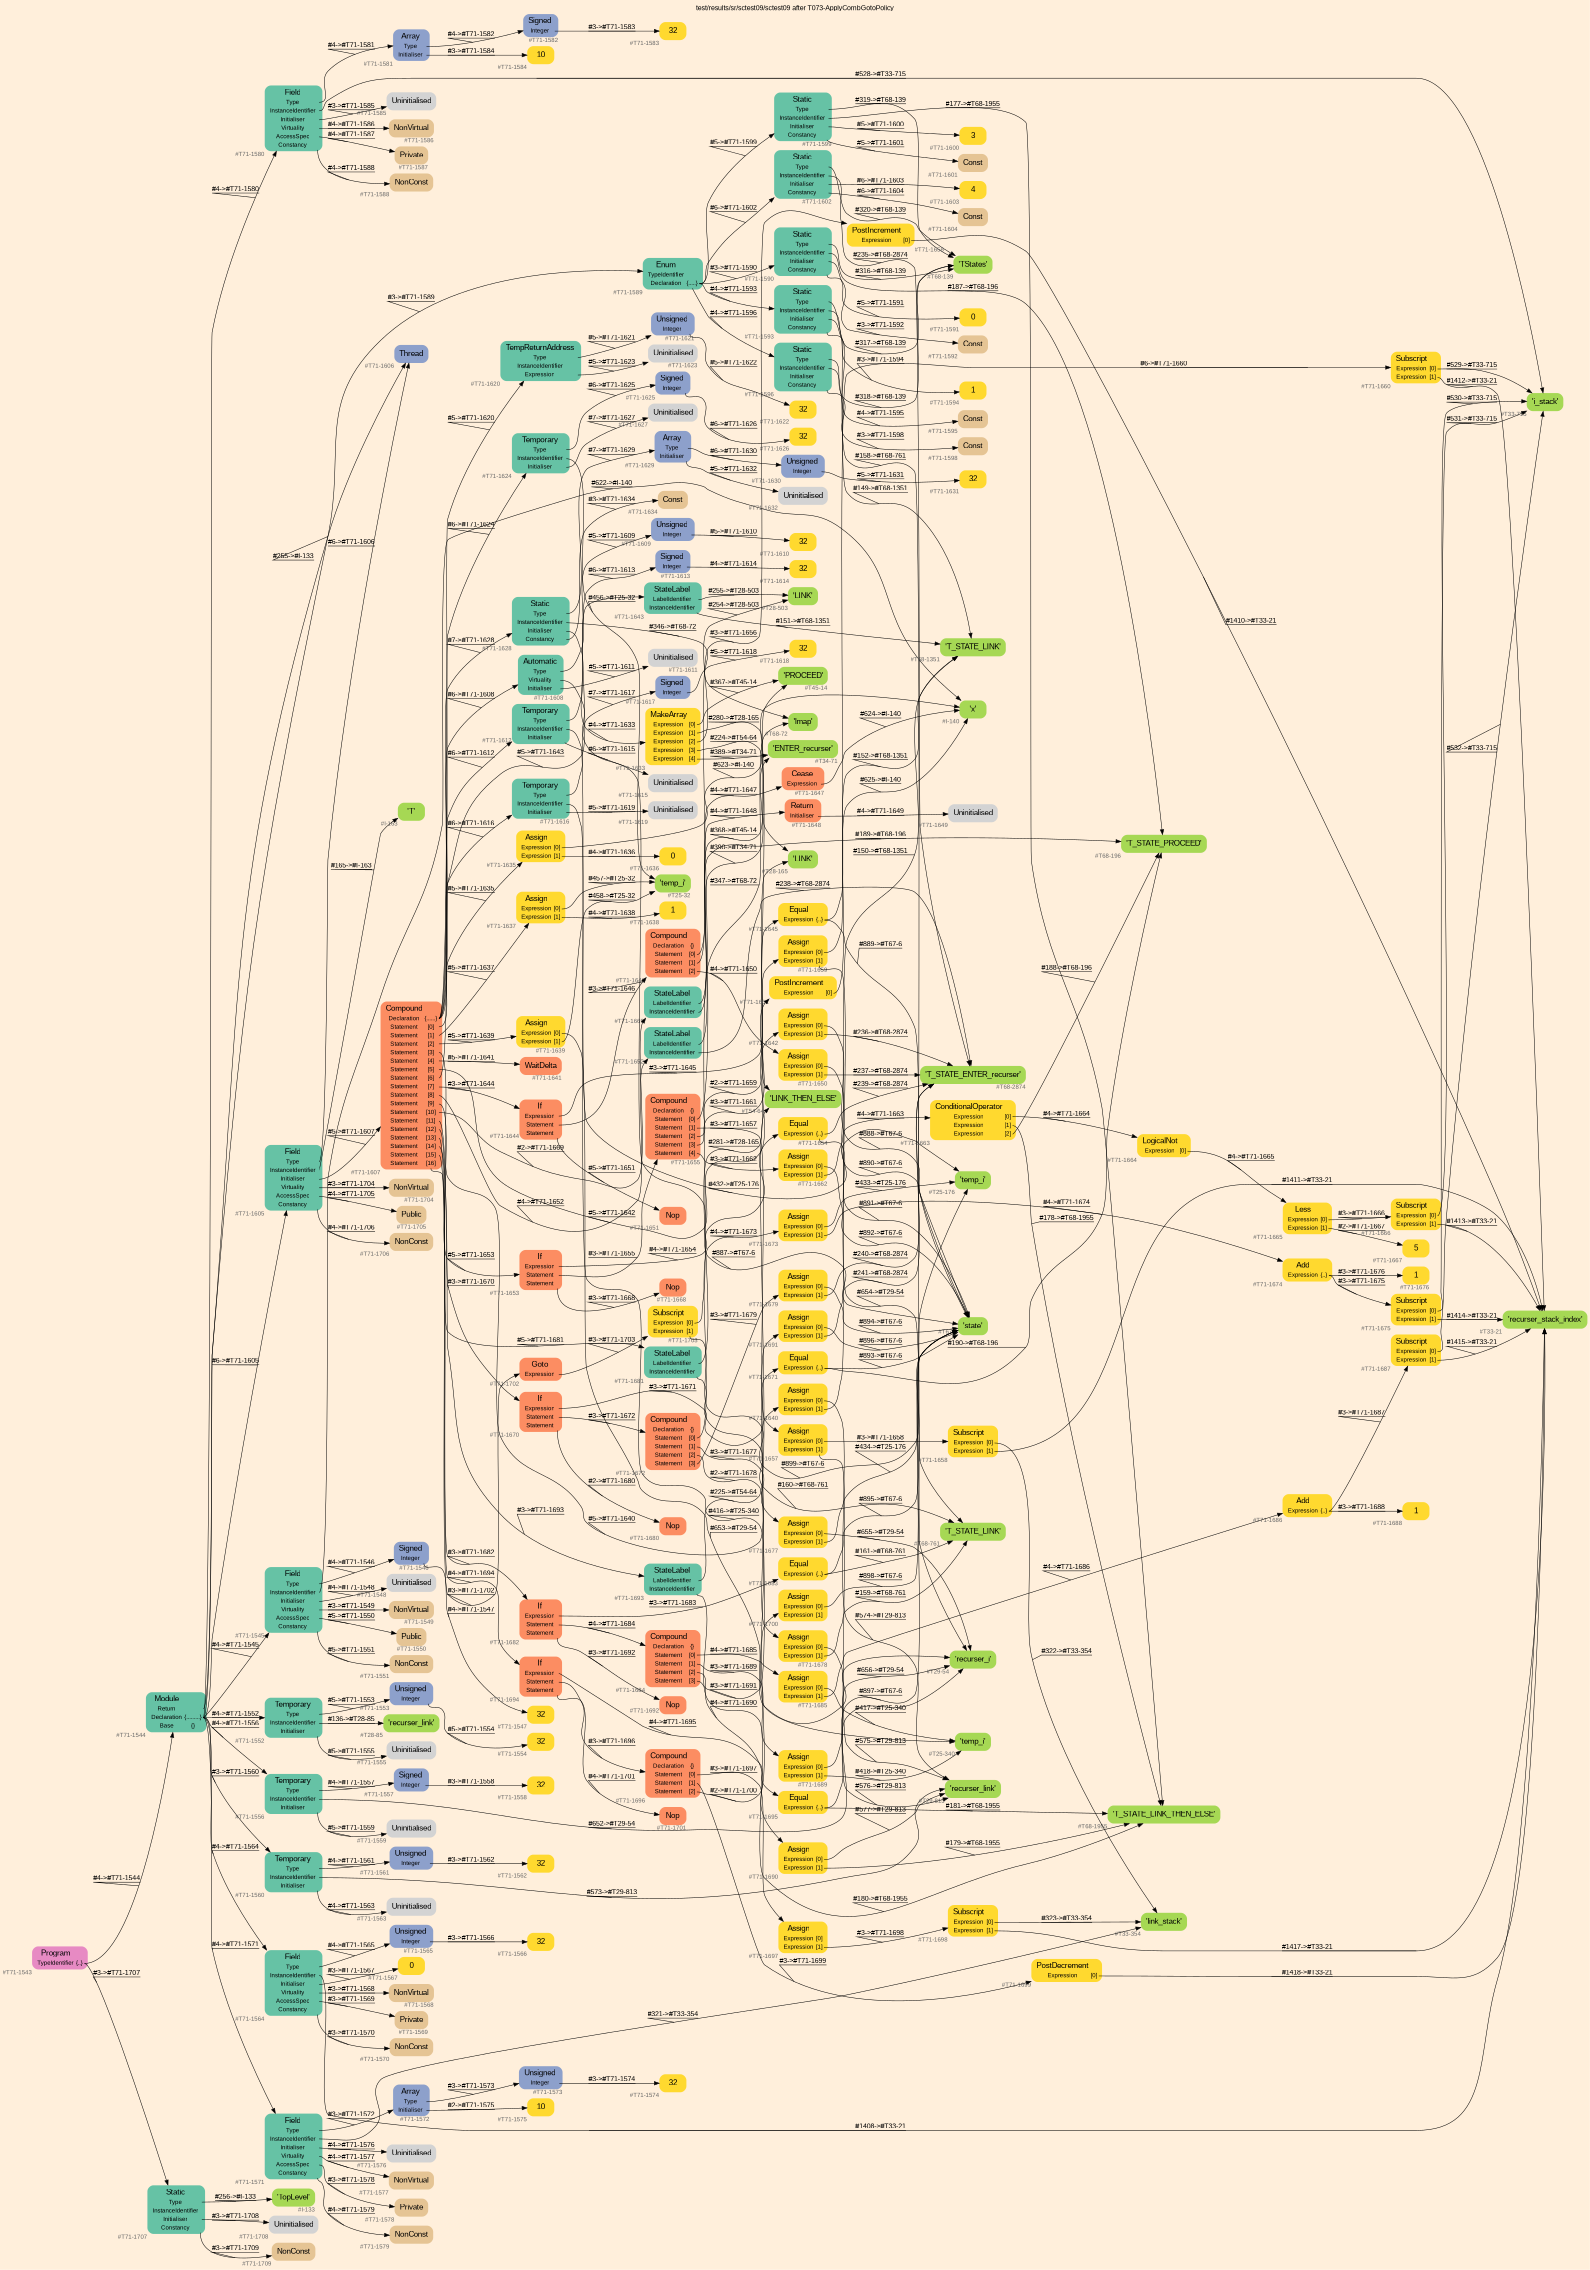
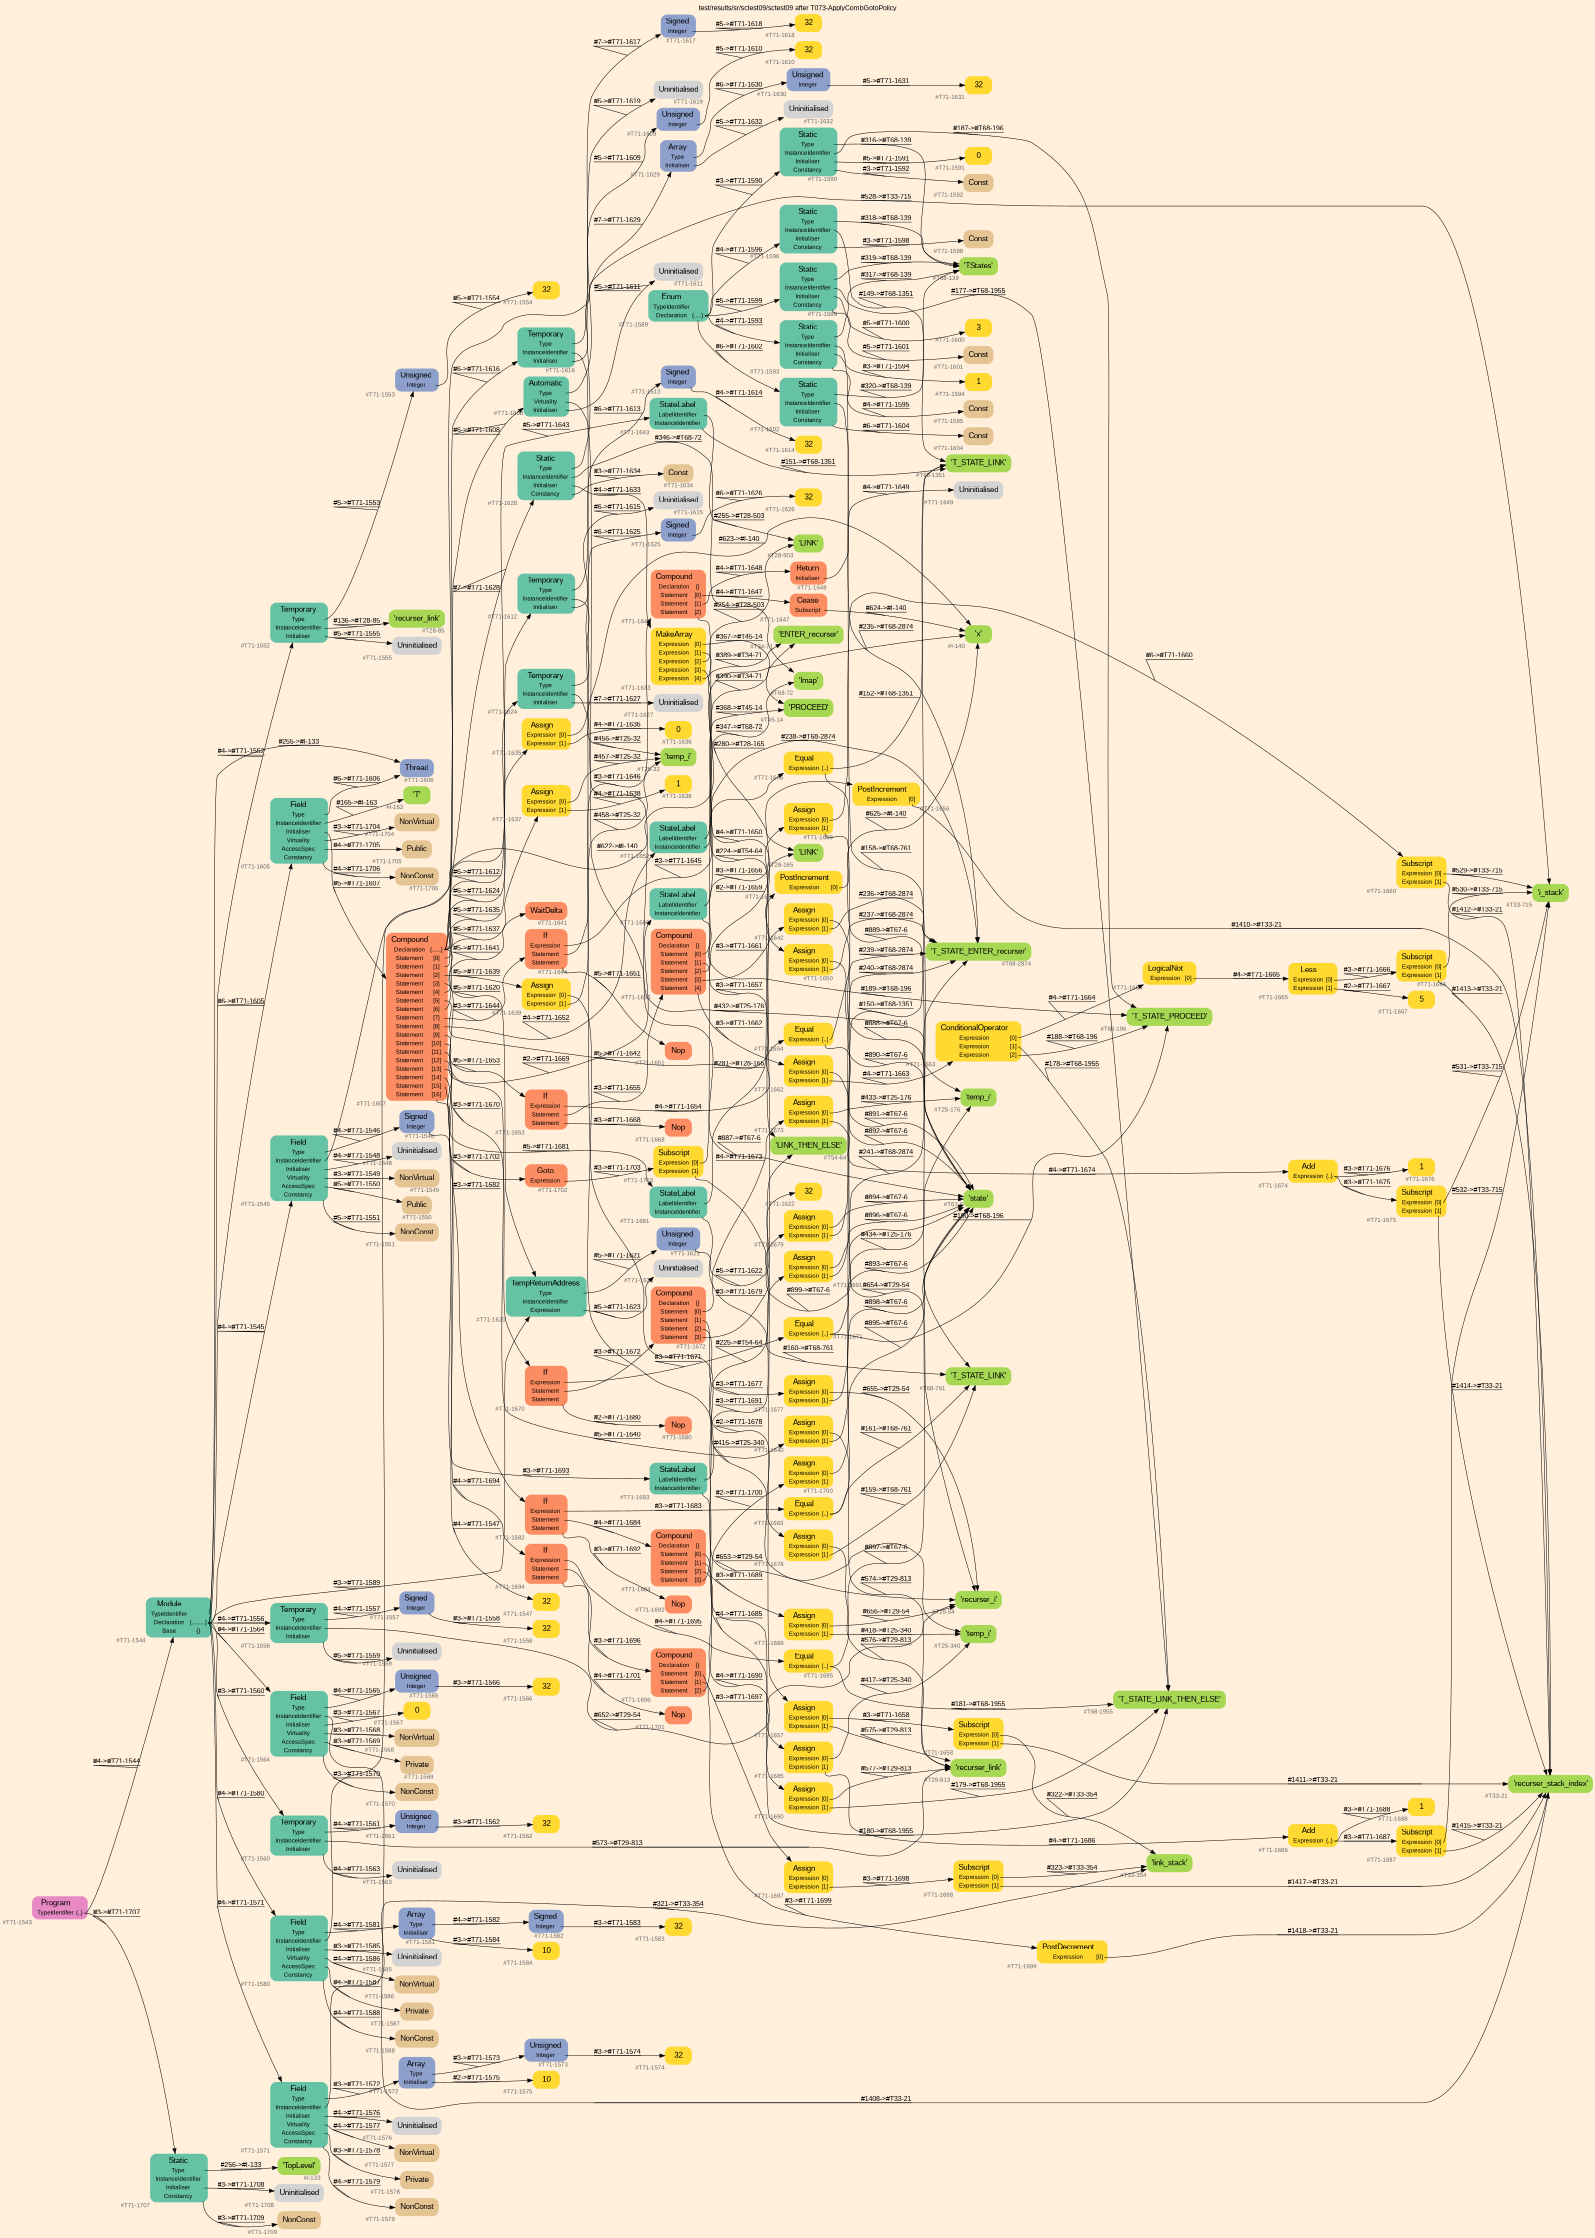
(973, 190) -> none
(802, 784) -> (808, 610)
(263, 885) -> (478, 1575)
(167, 1709) -> (169, 1614)
